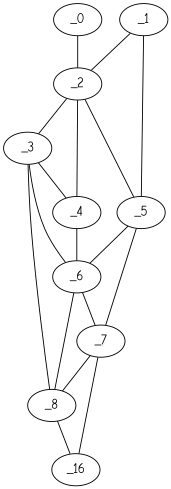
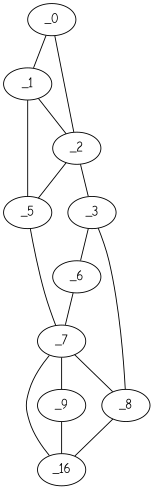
none -> (40, 52)
(77, 213) -> none
(109, 245) -> none
(64, 341) -> none
none -> (62, 405)
